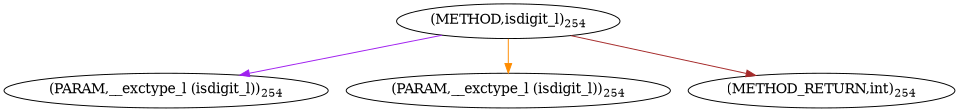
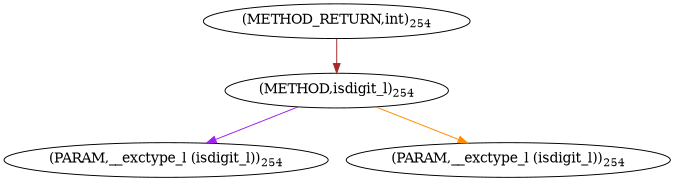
(659, 55) -> (337, 51)
